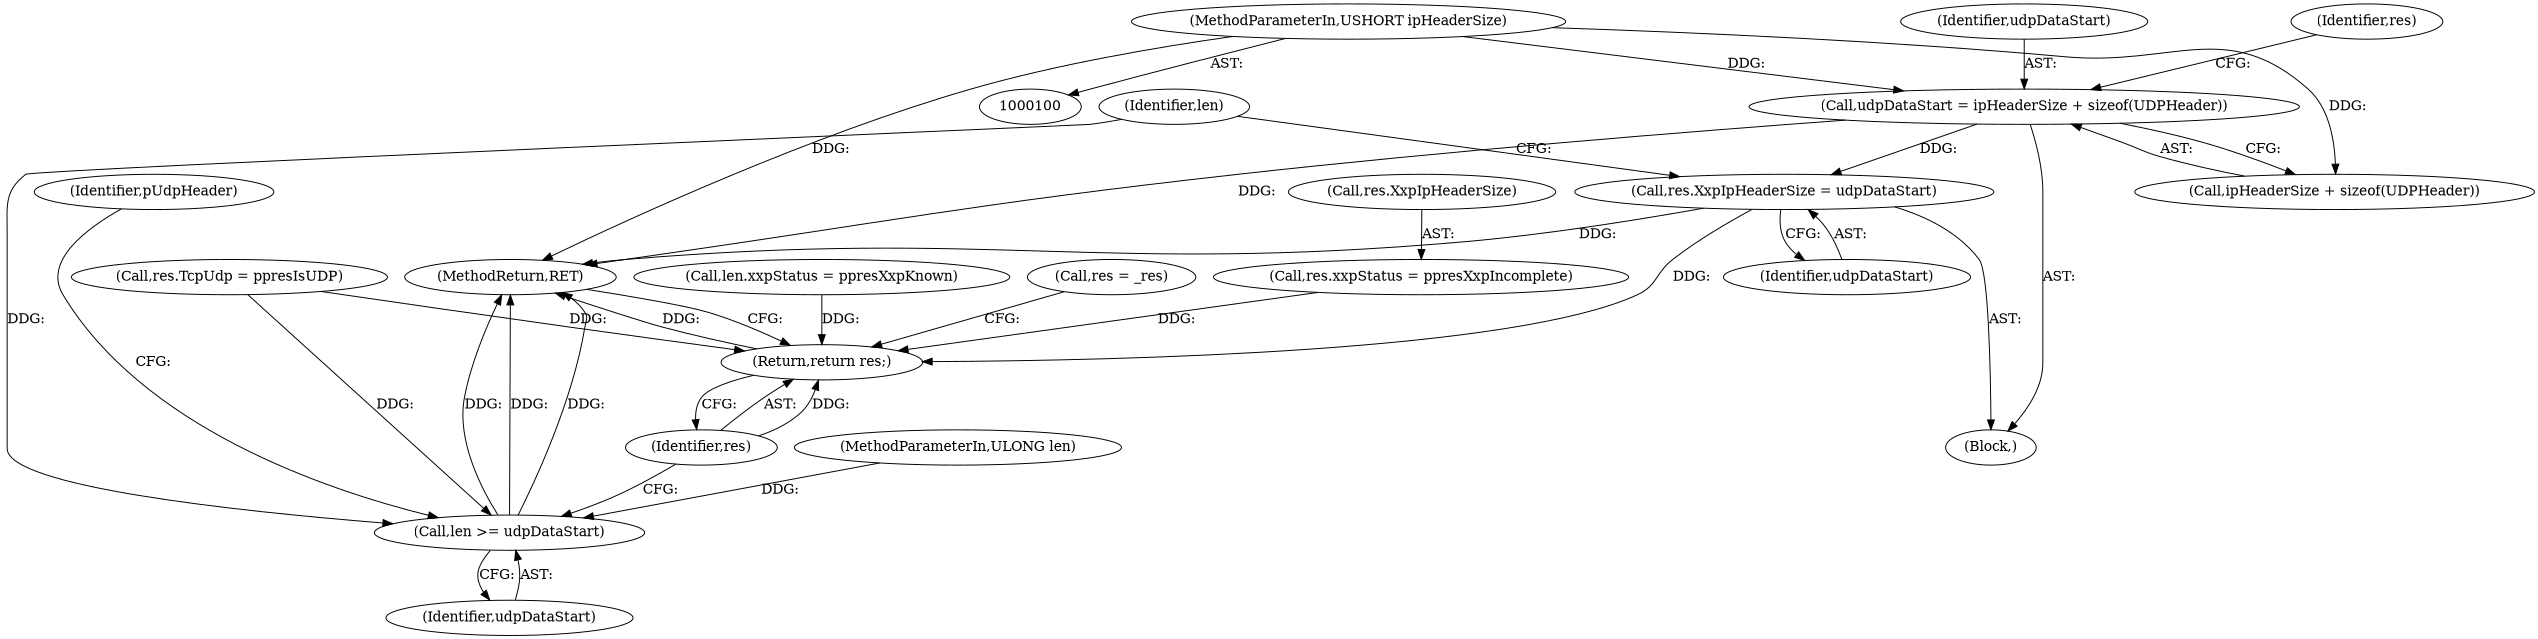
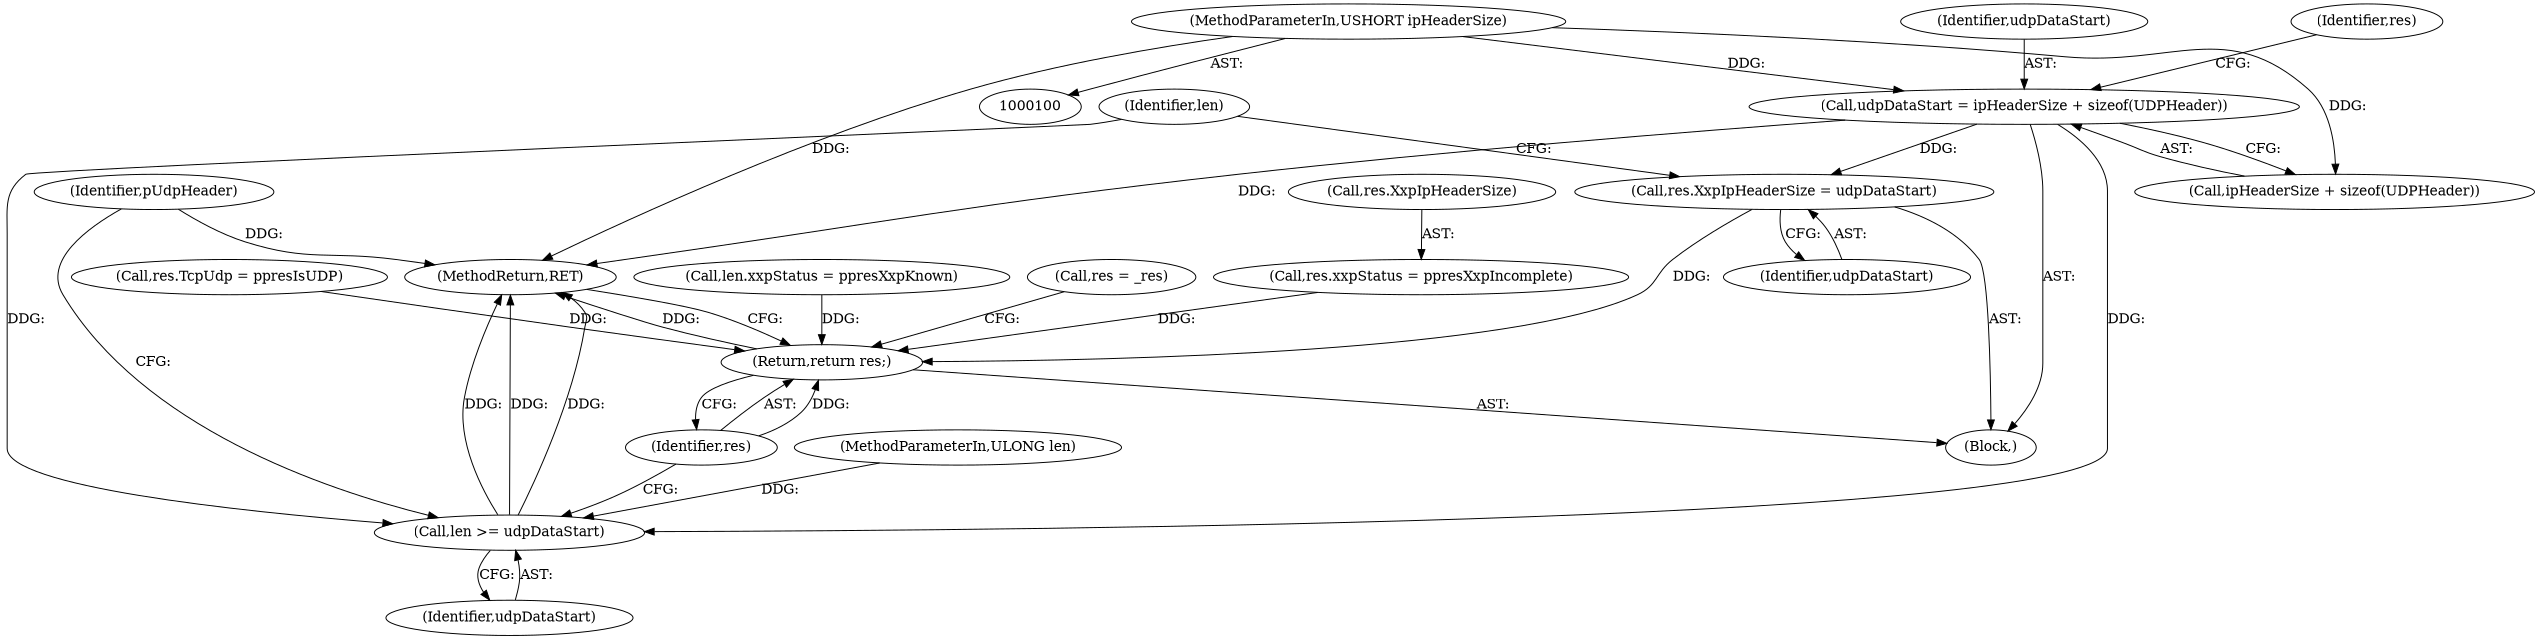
(1149, 253) -> (297, 253)
(366, 402) -> (1557, 515)
none -> (1425, 406)
